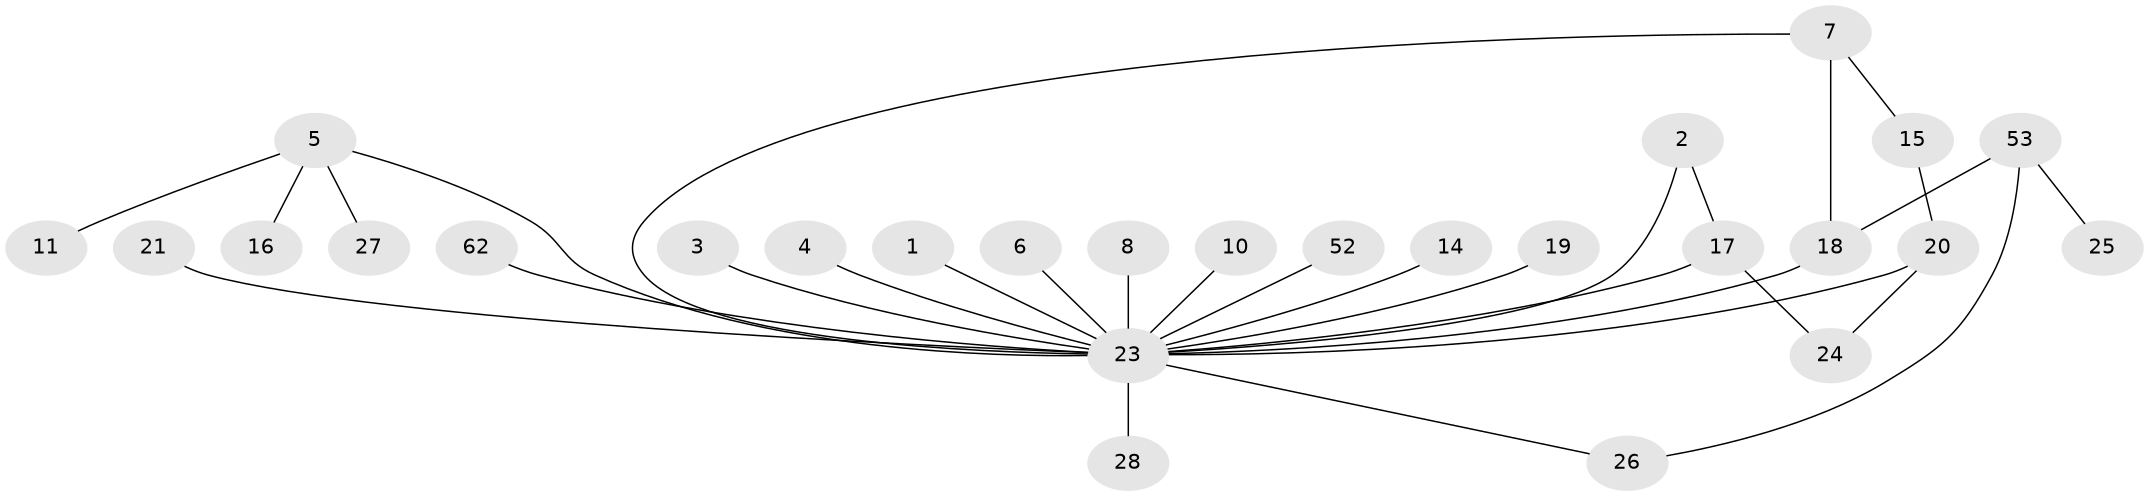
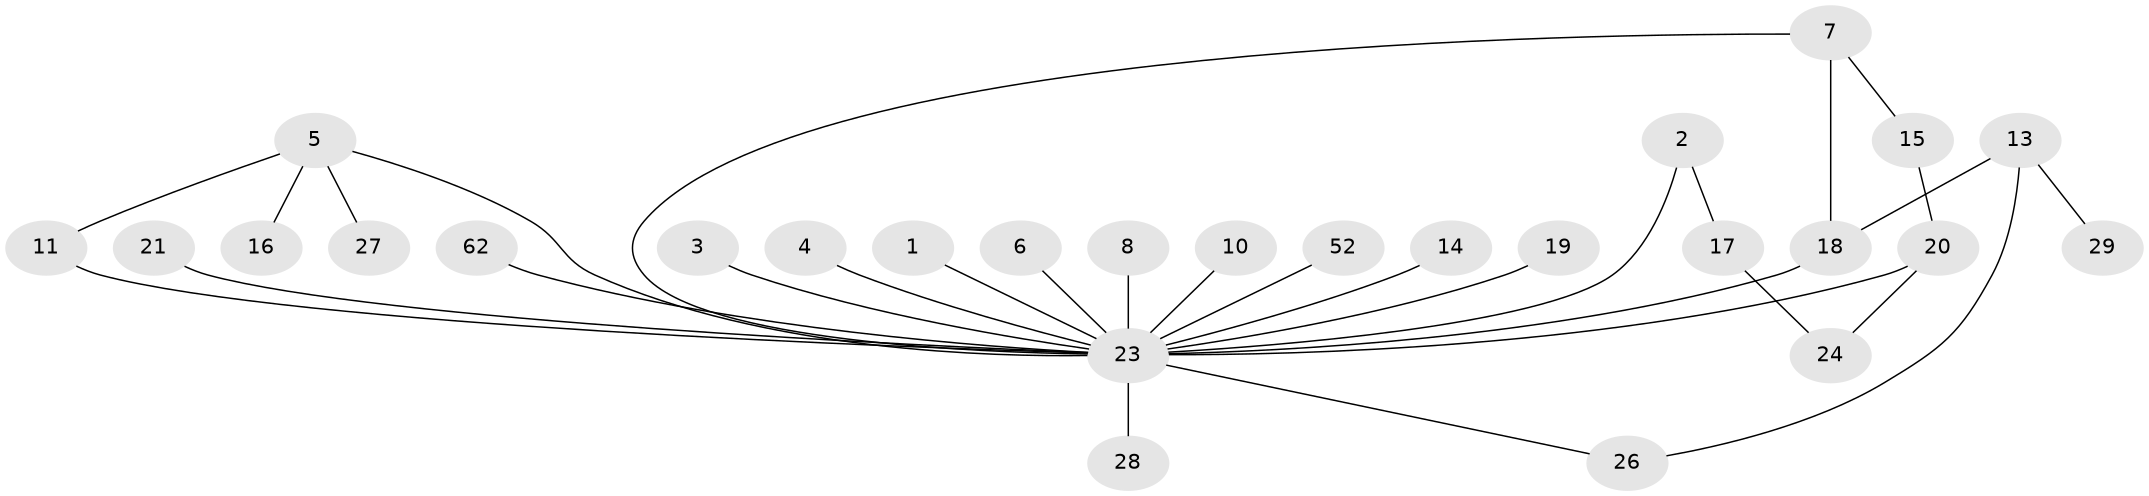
(2020, 140) -> (2020, 140)
(2103, 248) -> (2103, 248)
(1432, 322) -> (453, 321)
